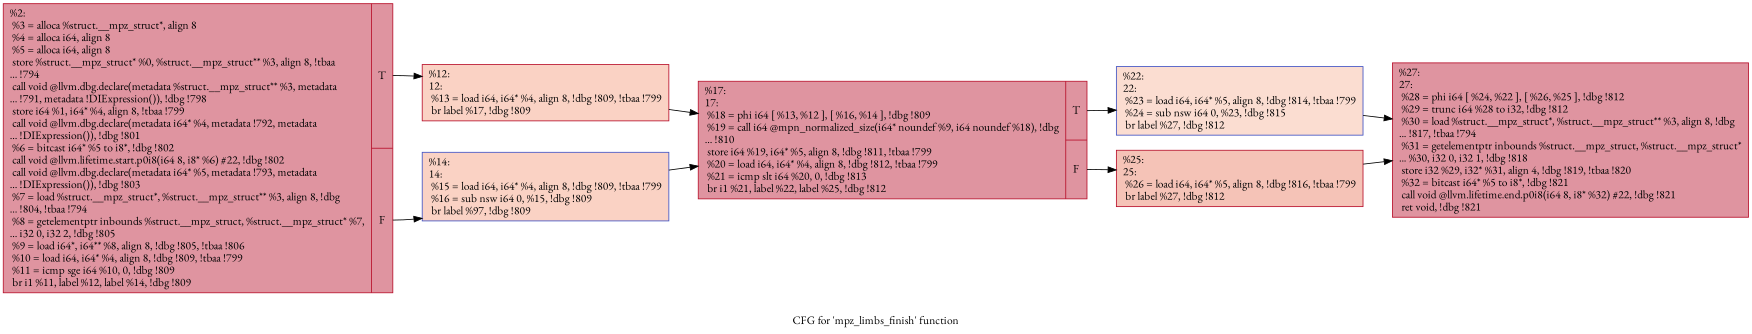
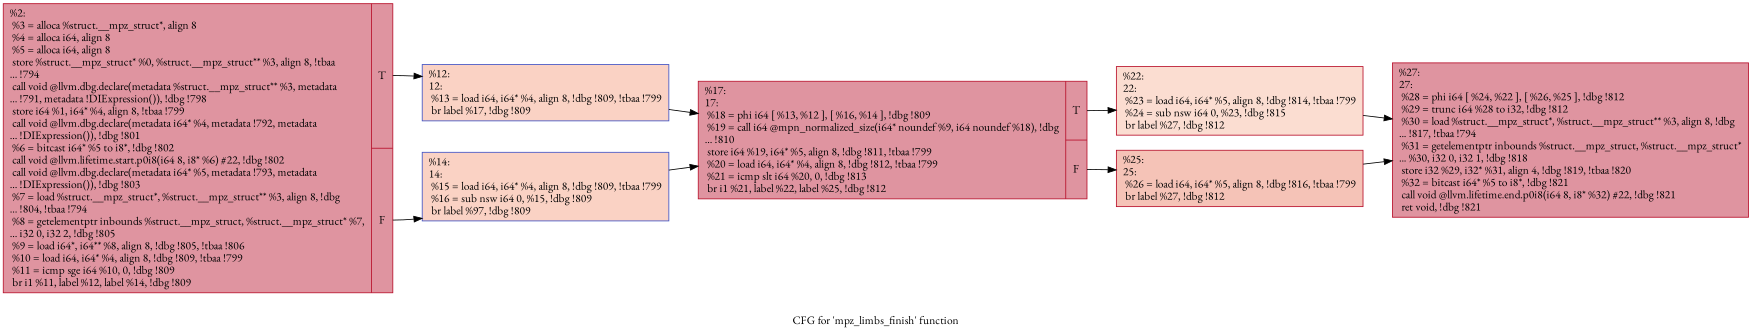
(546, 93) -> (546, 93)
(1240, 101) -> (1240, 101)
